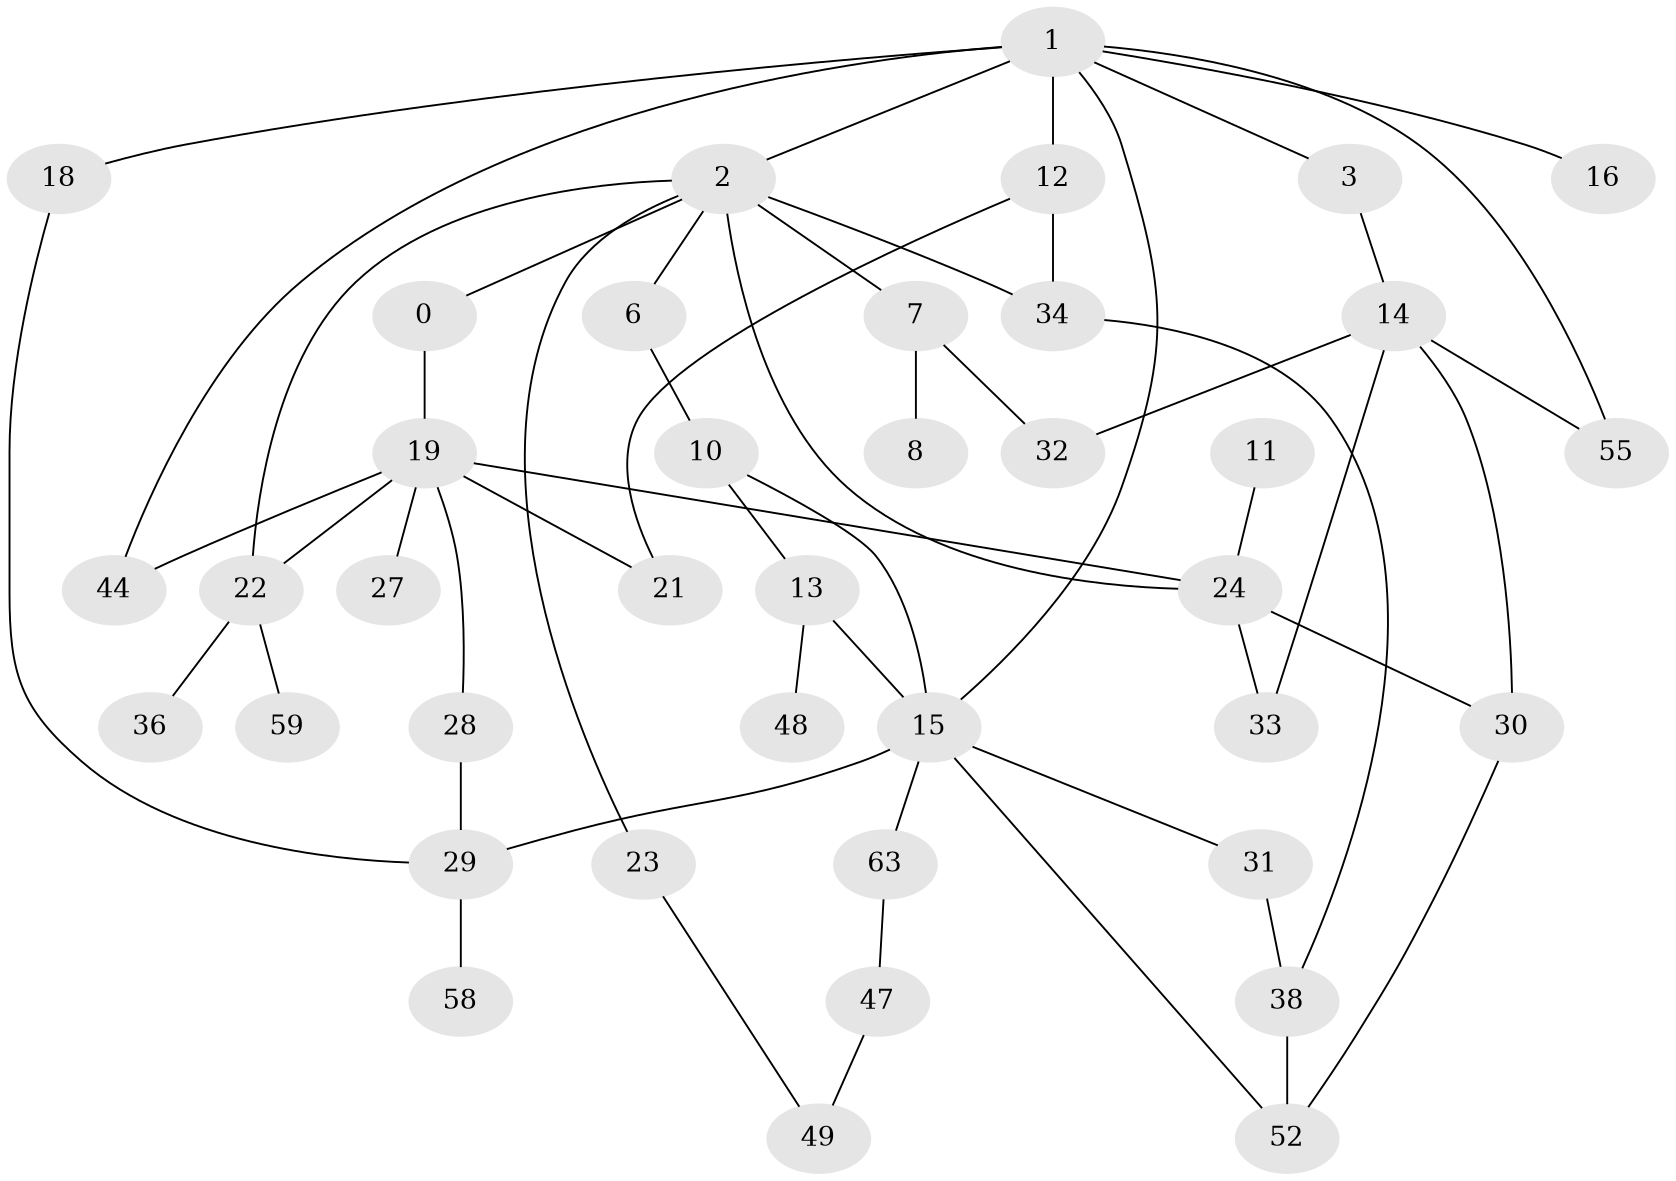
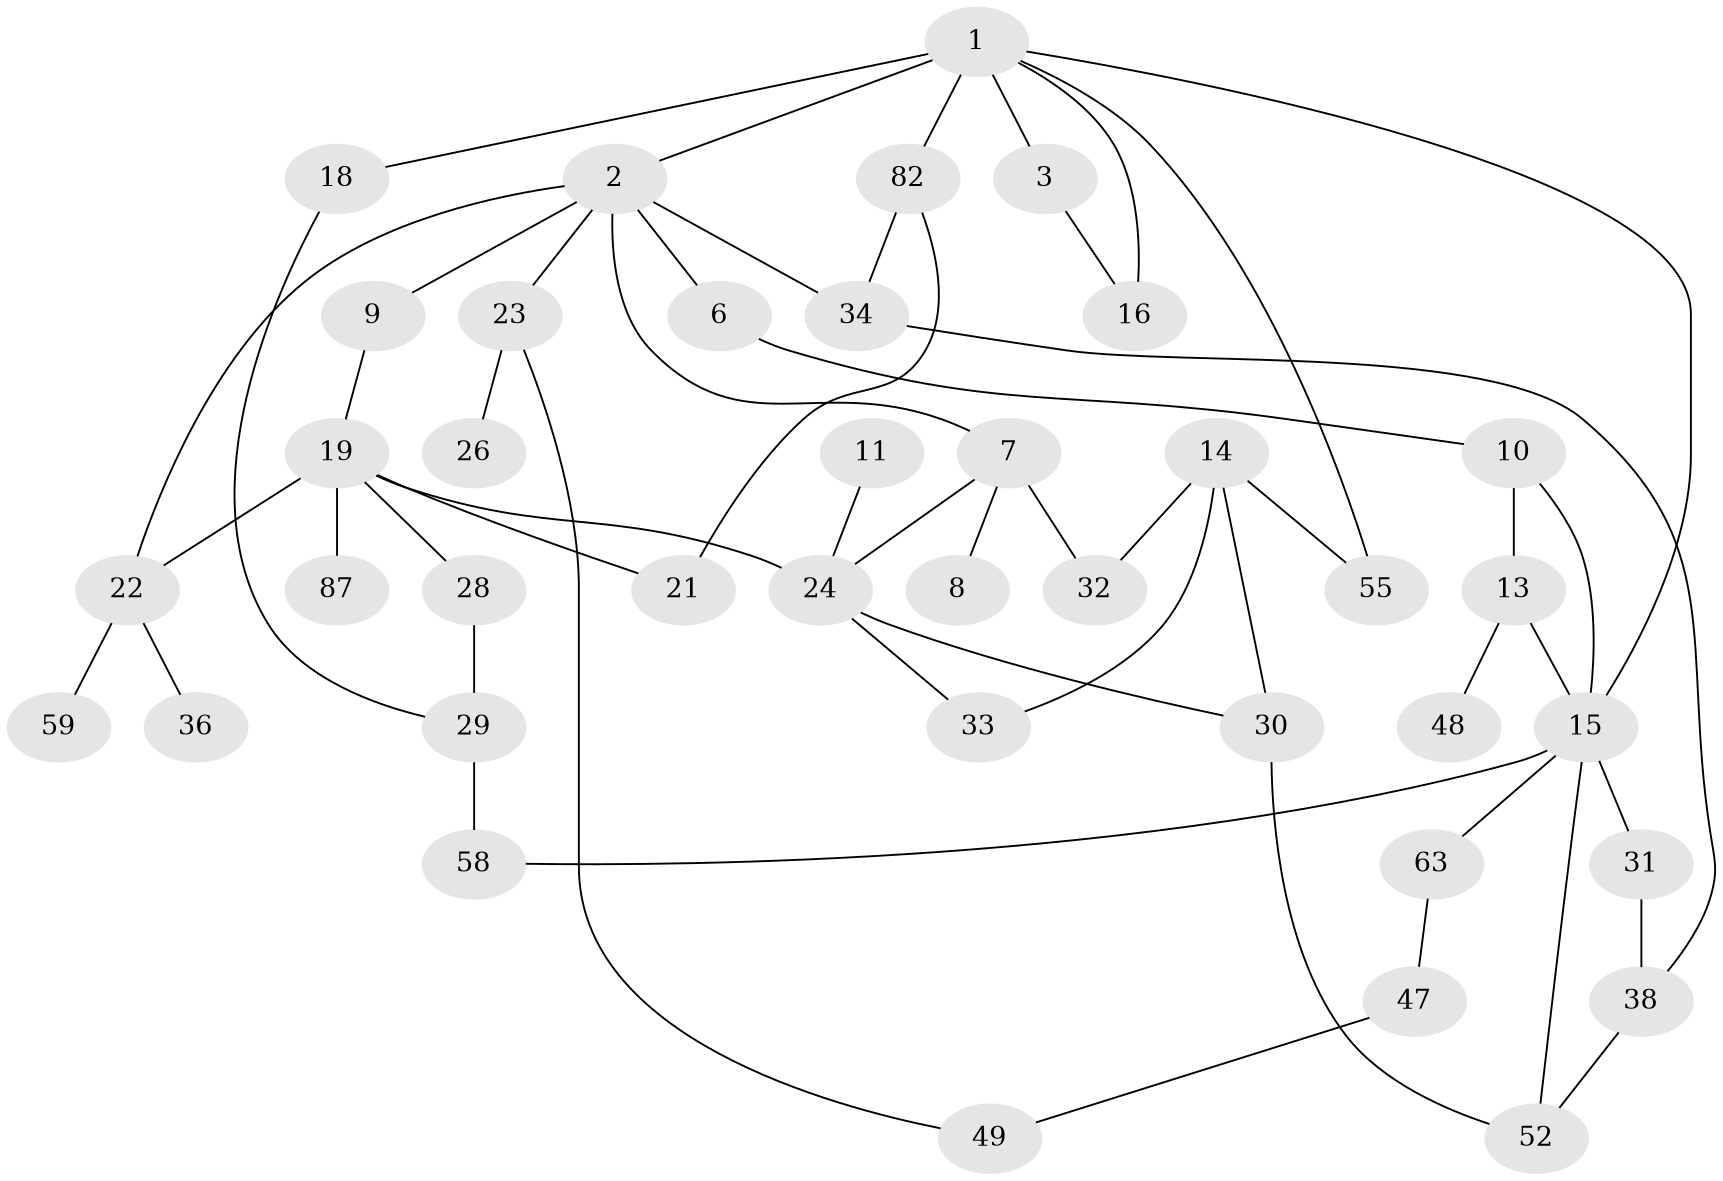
(1053, 179) -> (908, 179)
(1372, 248) -> (1090, 248)
(425, 316) -> (373, 316)
none -> (474, 453)
(866, 502) -> (915, 522)
(114, 590) -> none
(388, 590) -> (337, 590)
(700, 803) -> (1041, 843)
